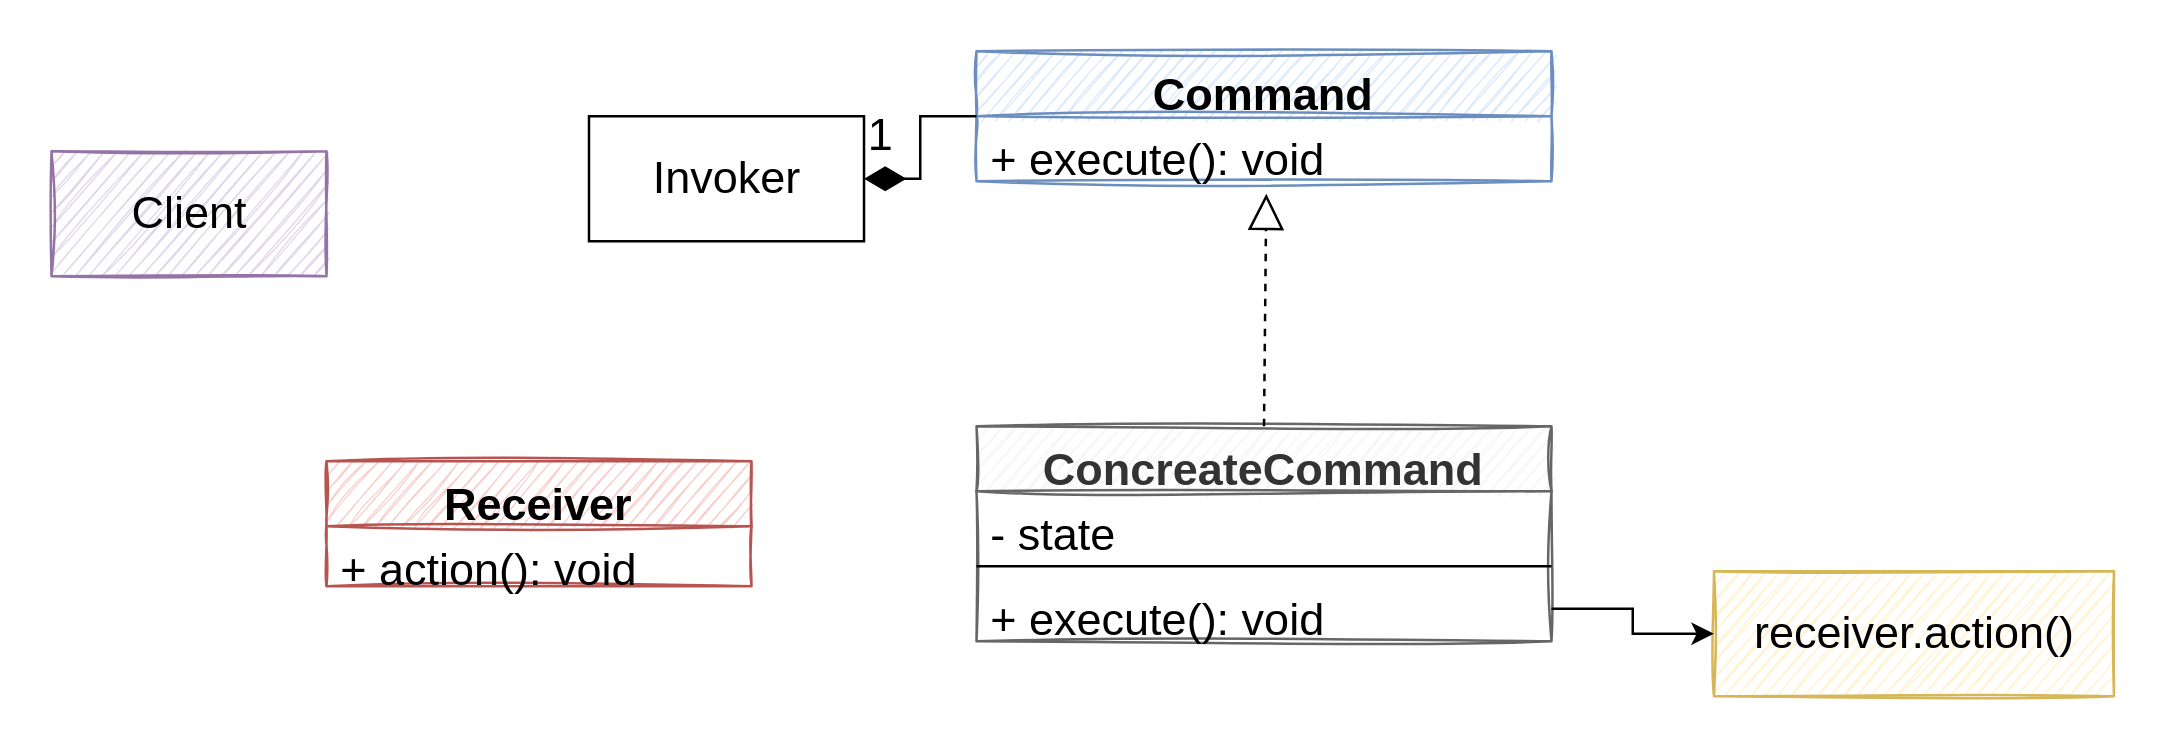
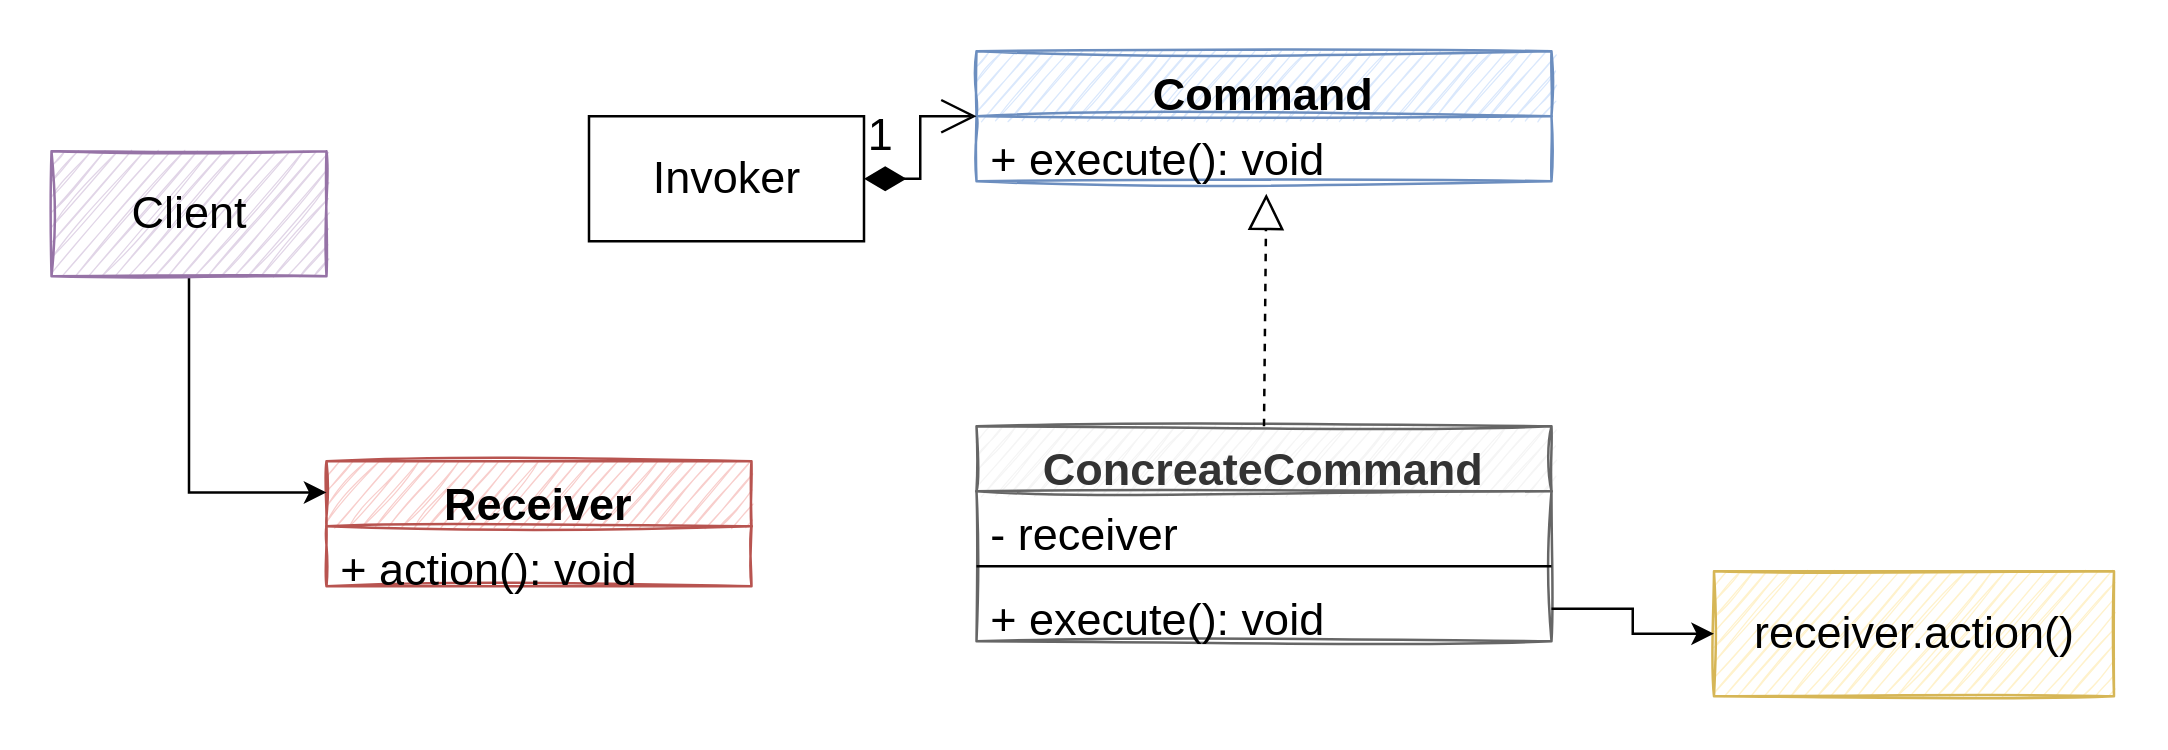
(968, 116) -> (968, 116)
none -> (189, 444)
(1072, 535) -> (1104, 535)
